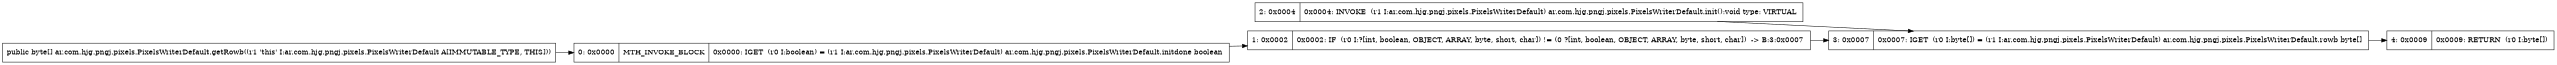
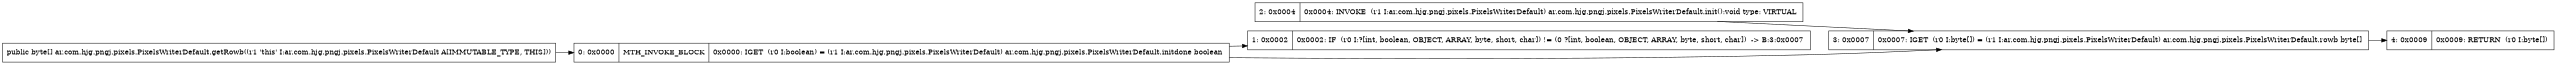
(1817, 40) -> (1583, 58)
